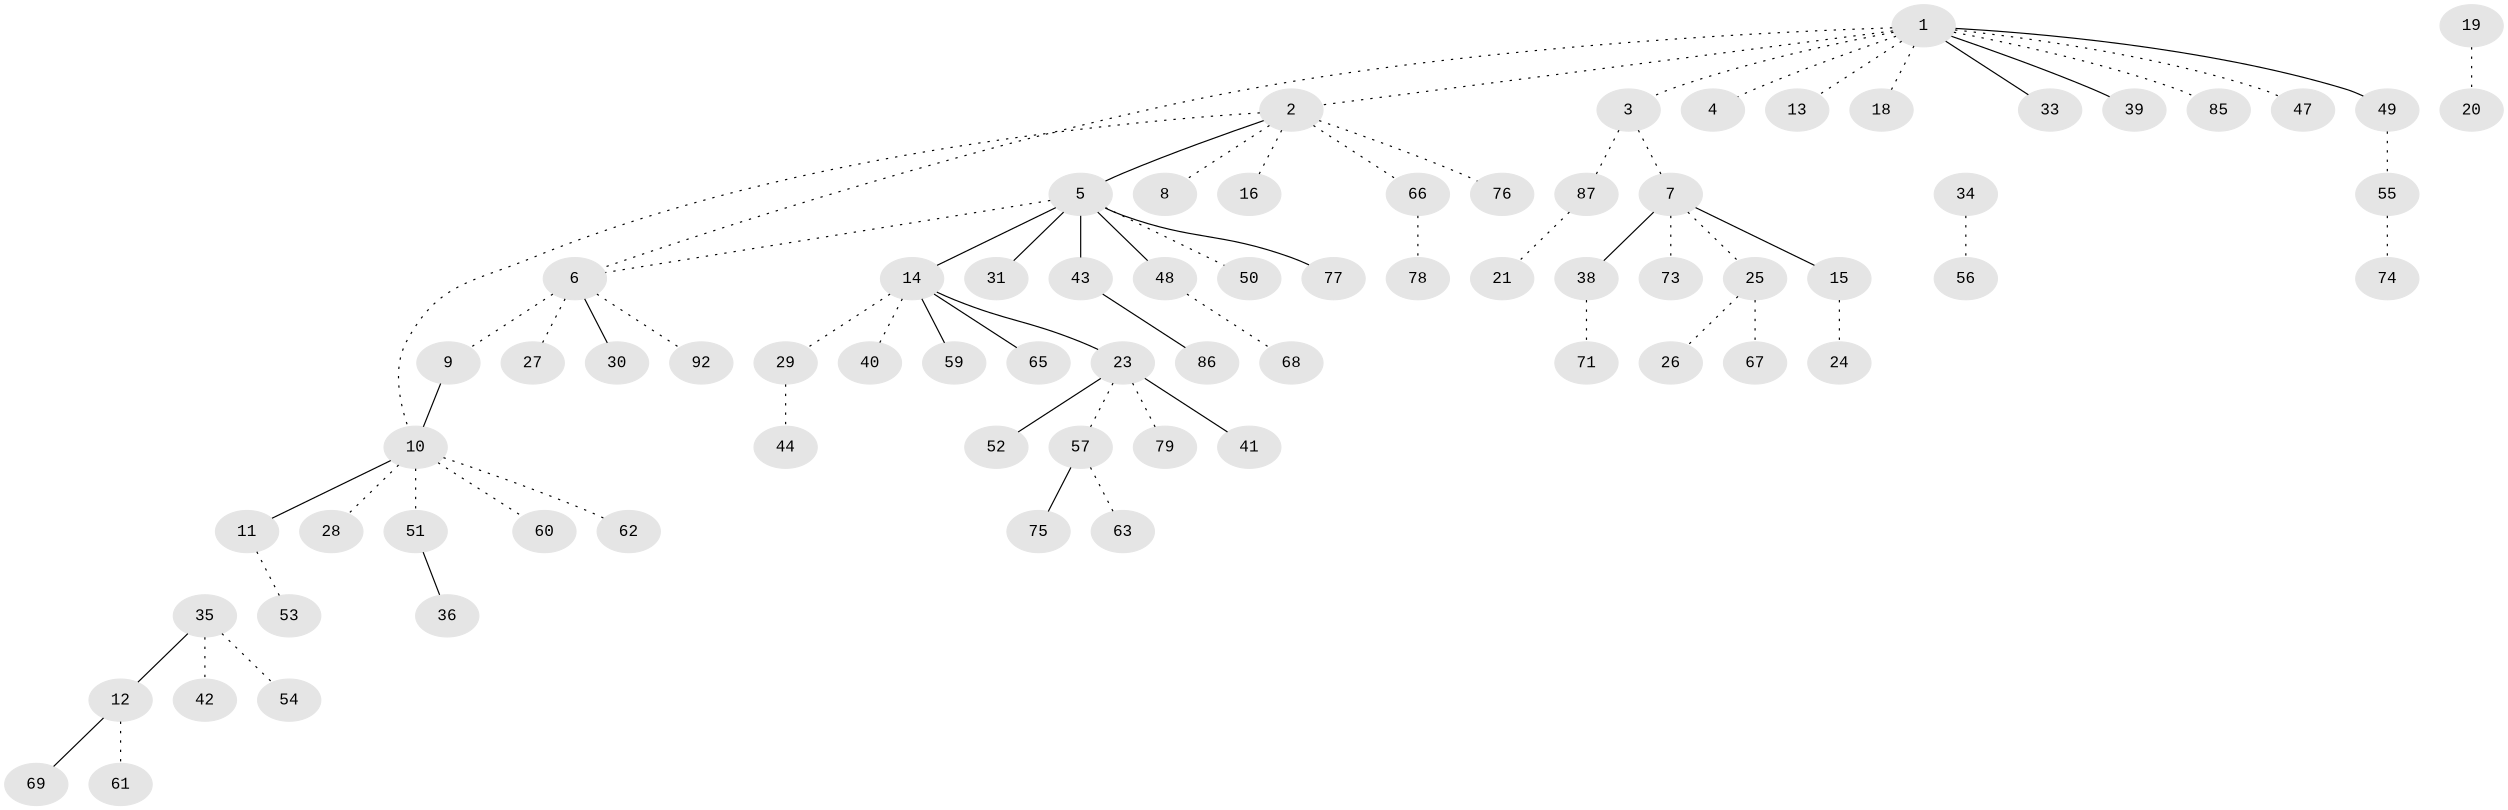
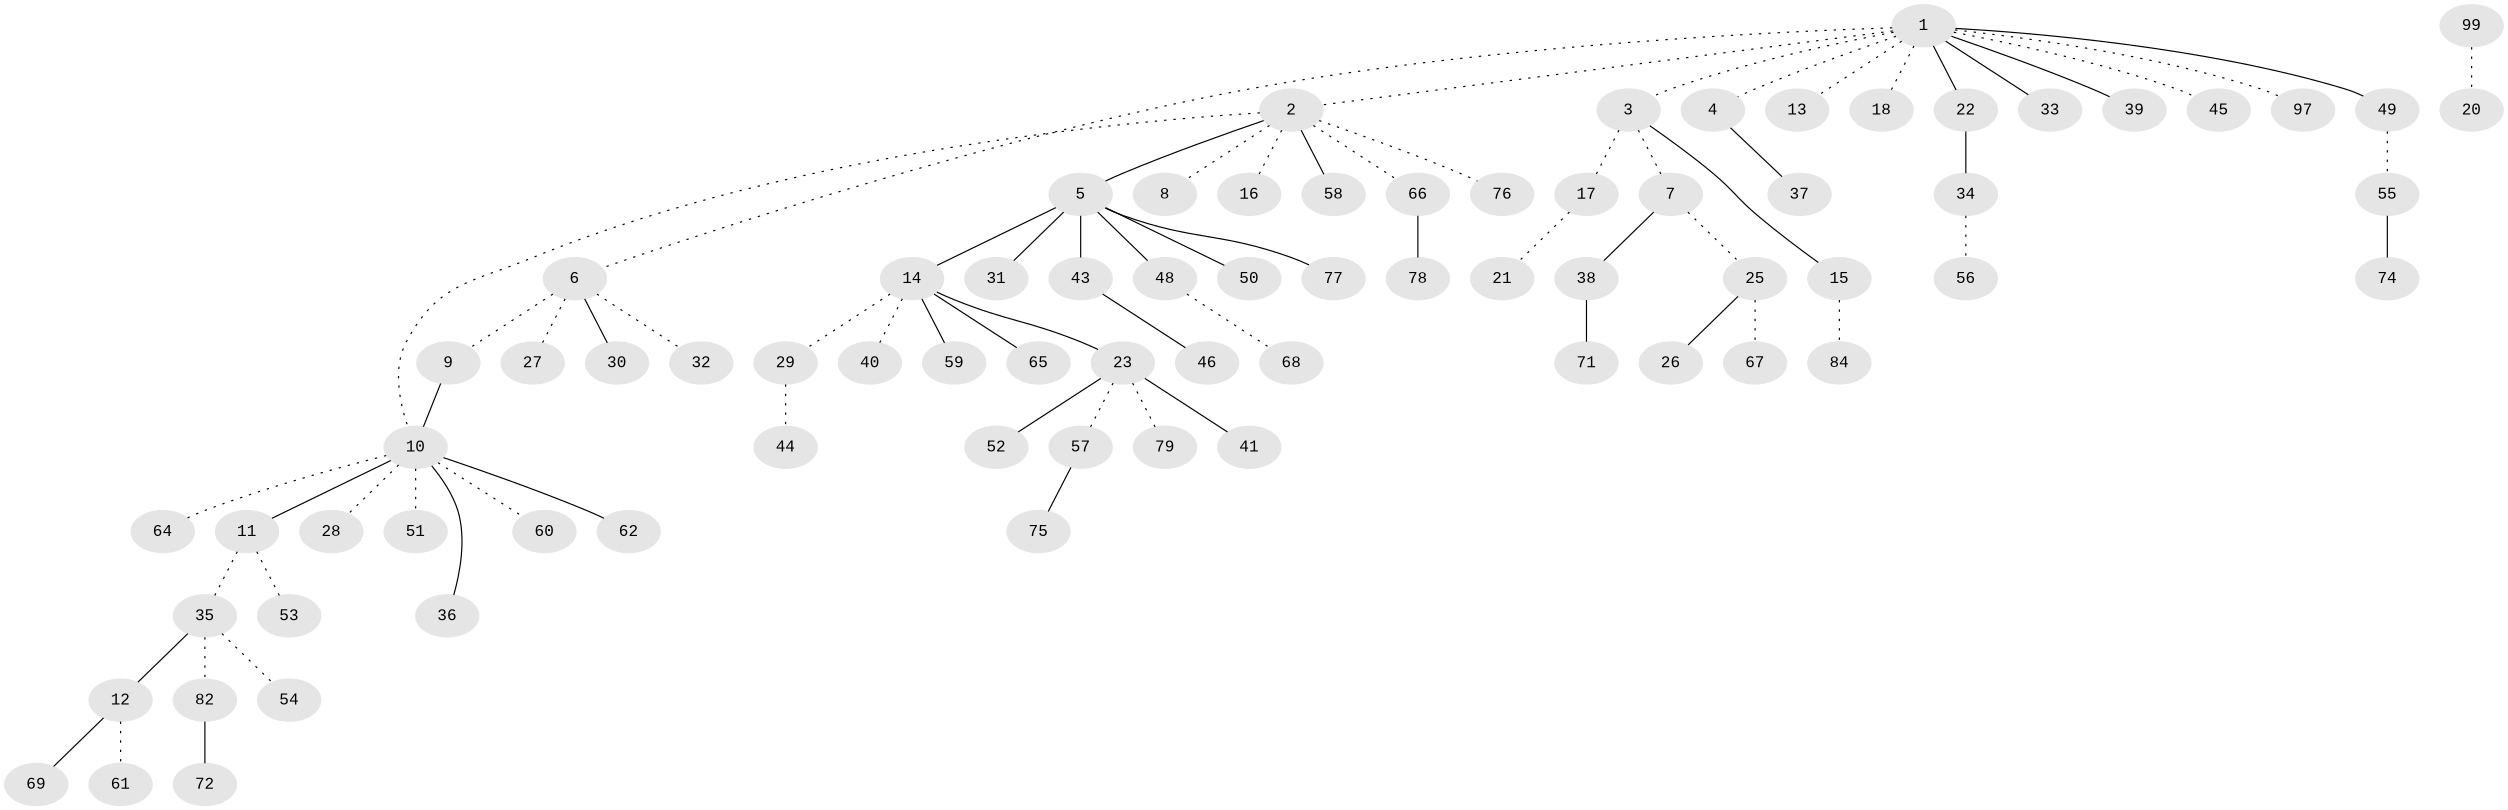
(2472, 26) -> (2472, 26)
none -> (1966, 110)
(2219, 110) -> (2219, 110)
(2303, 110) -> (2303, 110)
none -> (1334, 194)
(1586, 194) -> (1586, 194)
none -> (1800, 194)
(1165, 236) -> (1165, 236)
(1755, 236) -> (1735, 194)
(828, 237) -> none
(1418, 237) -> (1418, 237)
(2387, 237) -> (2387, 237)
(1671, 279) -> none
(1586, 321) -> (1586, 321)
(1713, 321) -> (1713, 321)
(701, 363) -> (701, 363)
(1207, 363) -> (1207, 363)
(1839, 363) -> (1839, 363)
(524, 486) -> (524, 486)
none -> (163, 532)
(1123, 532) -> none
(431, 573) -> (461, 527)
none -> (226, 574)
(205, 700) -> (205, 700)
none -> (205, 784)
